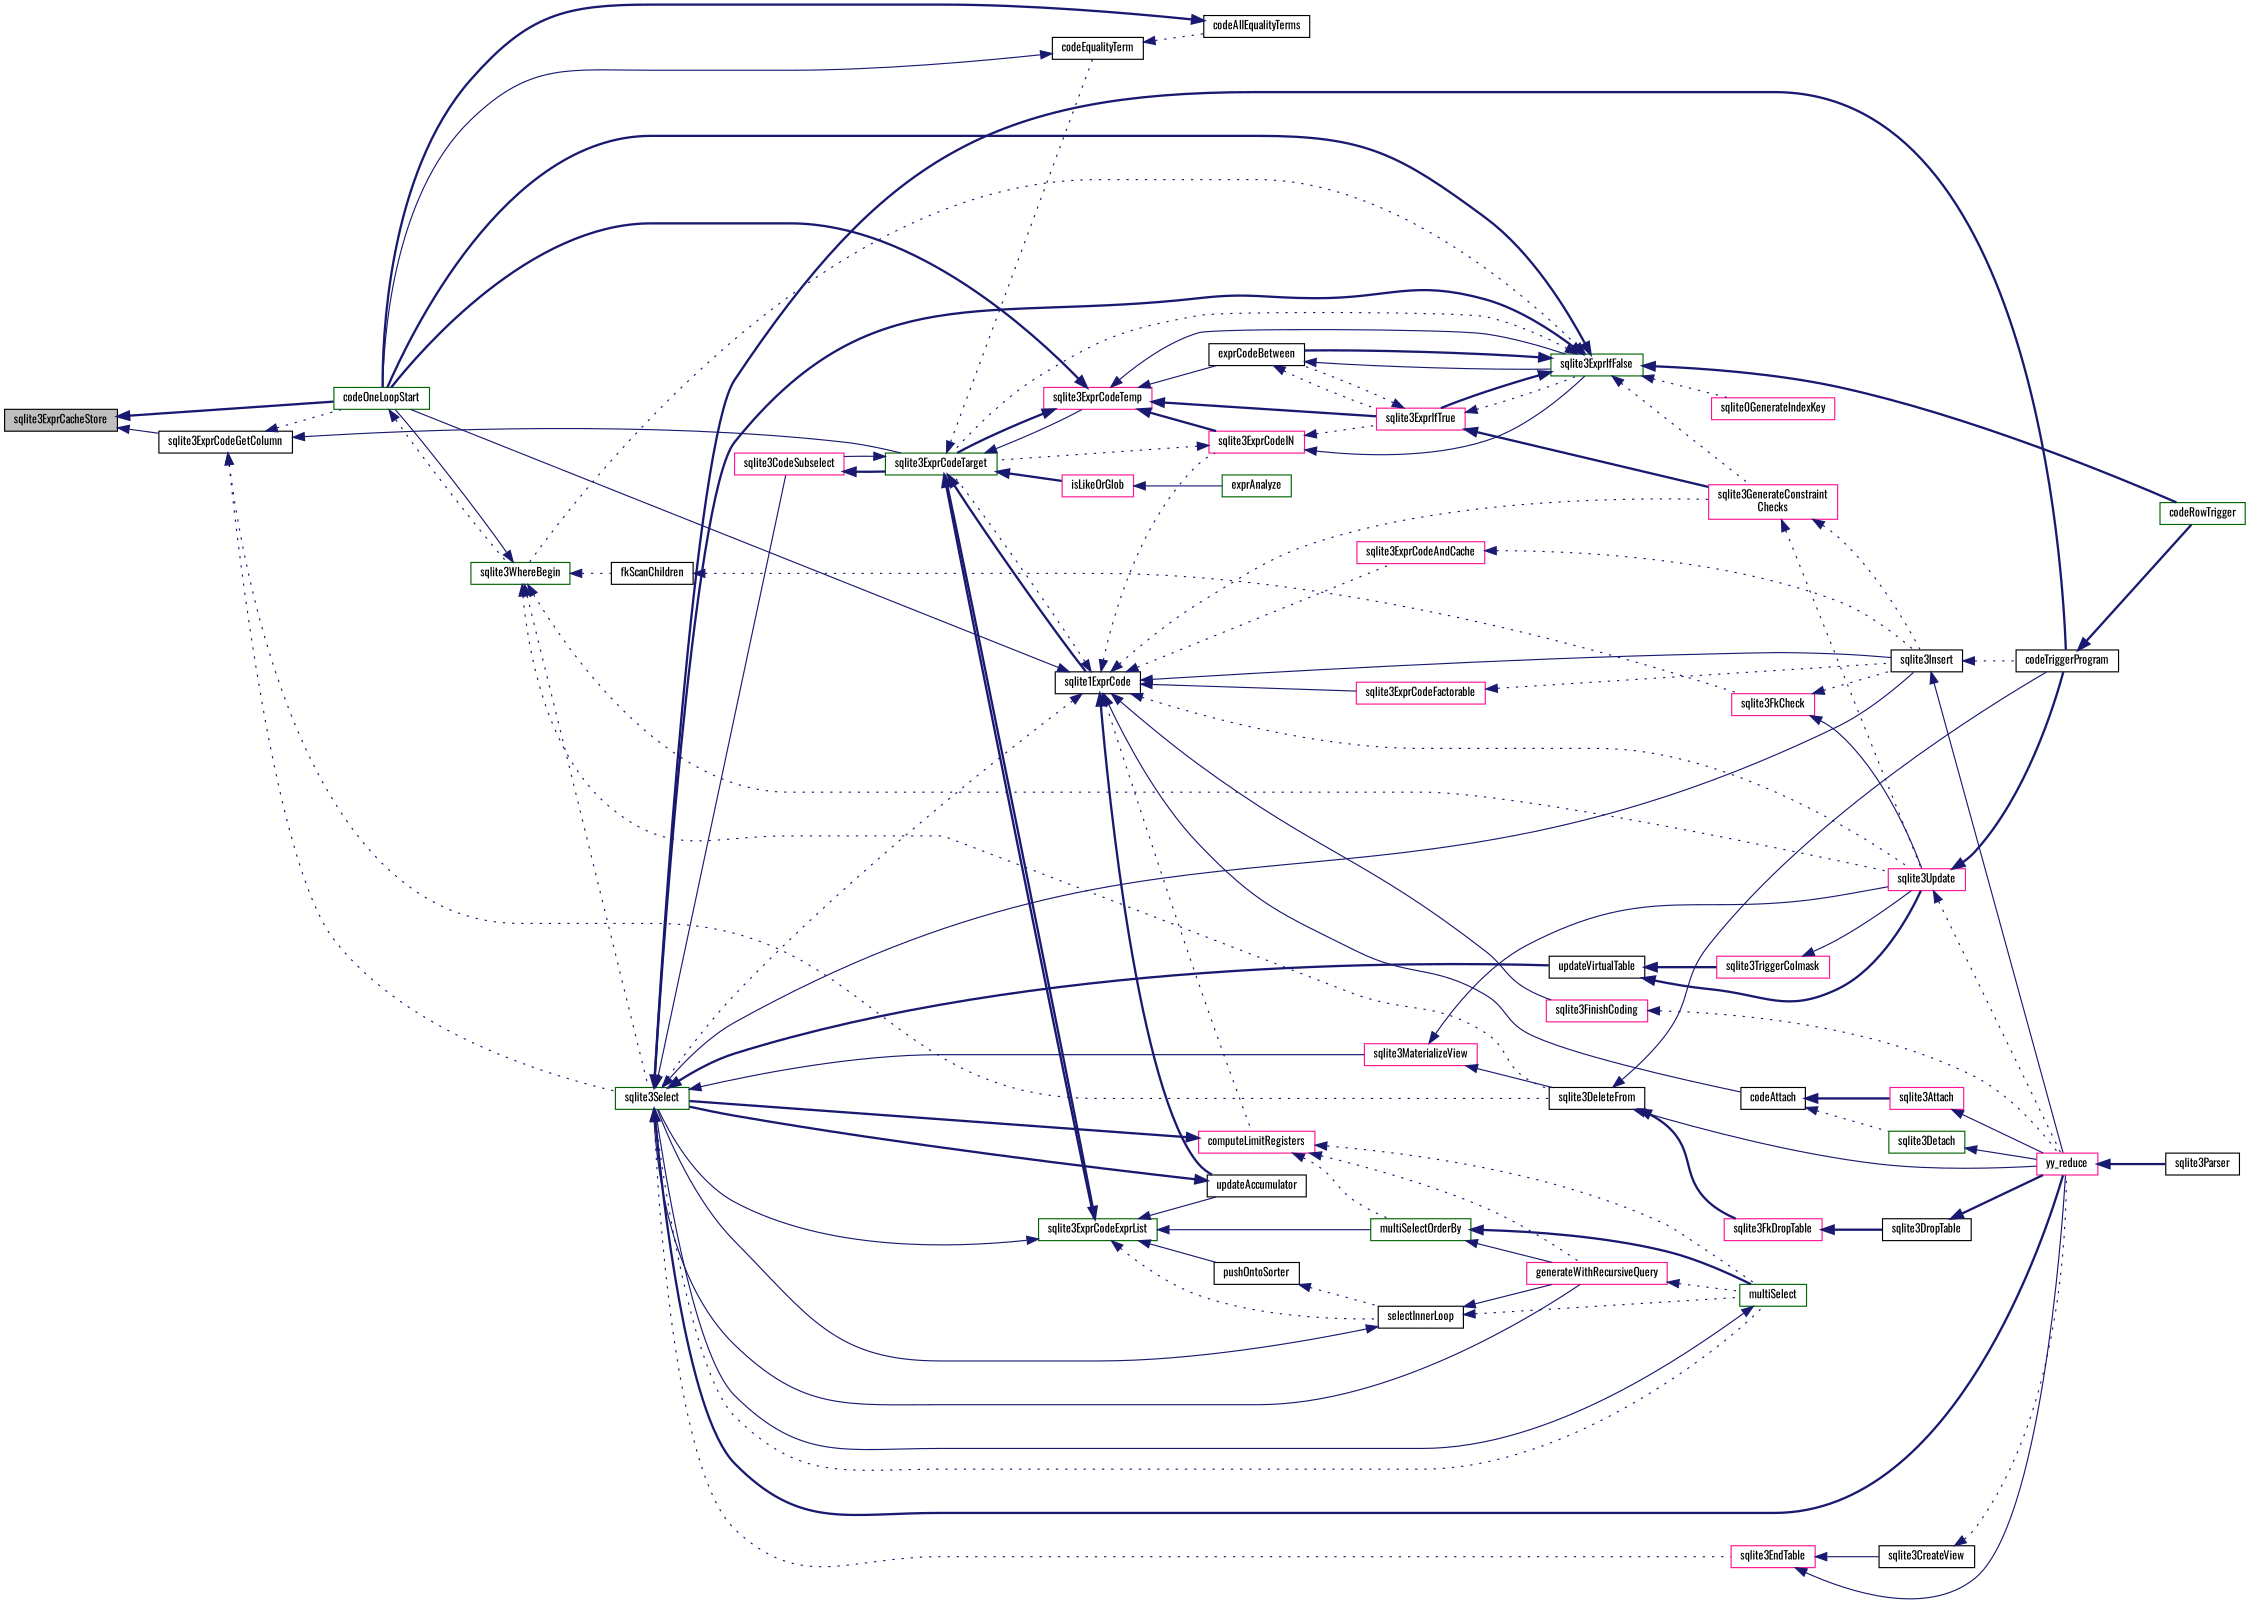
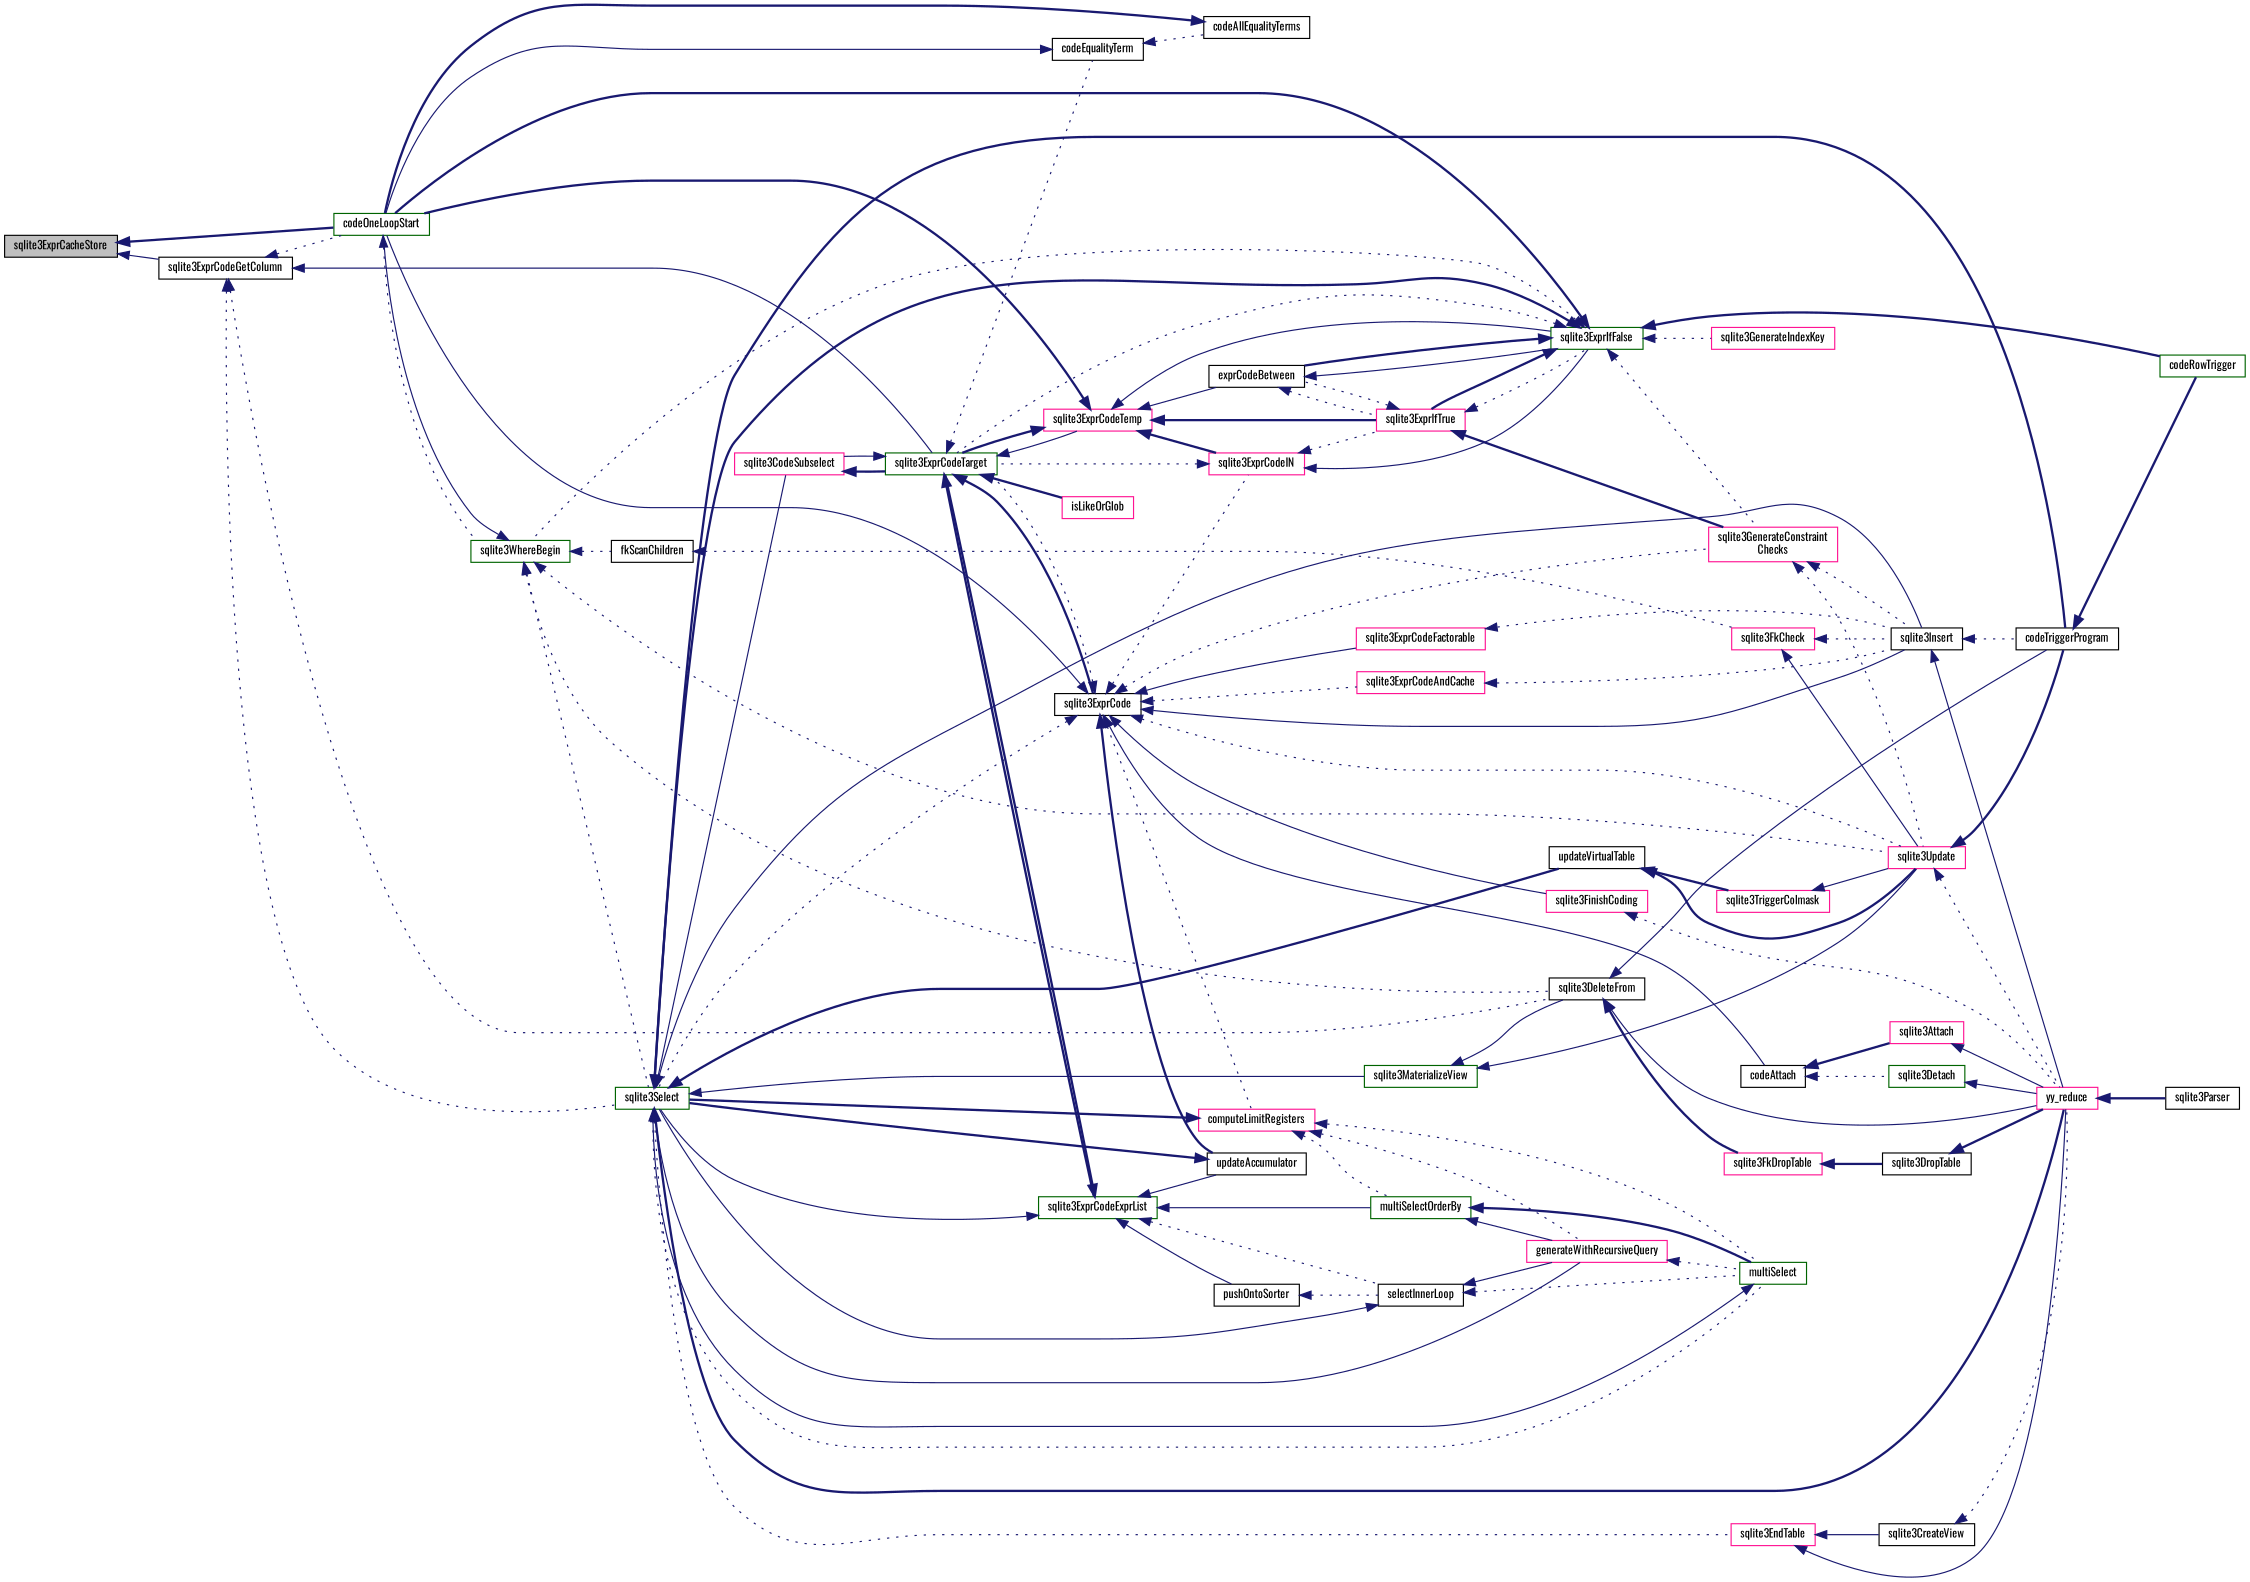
(1773, 409) -> (1773, 338)
(1257, 486) -> none
(1098, 683) -> (1098, 704)
(1421, 1055) -> (1421, 1076)
